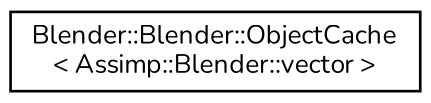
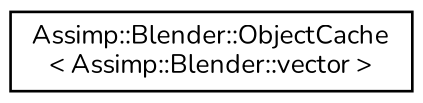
(215, 52) -> (211, 52)
